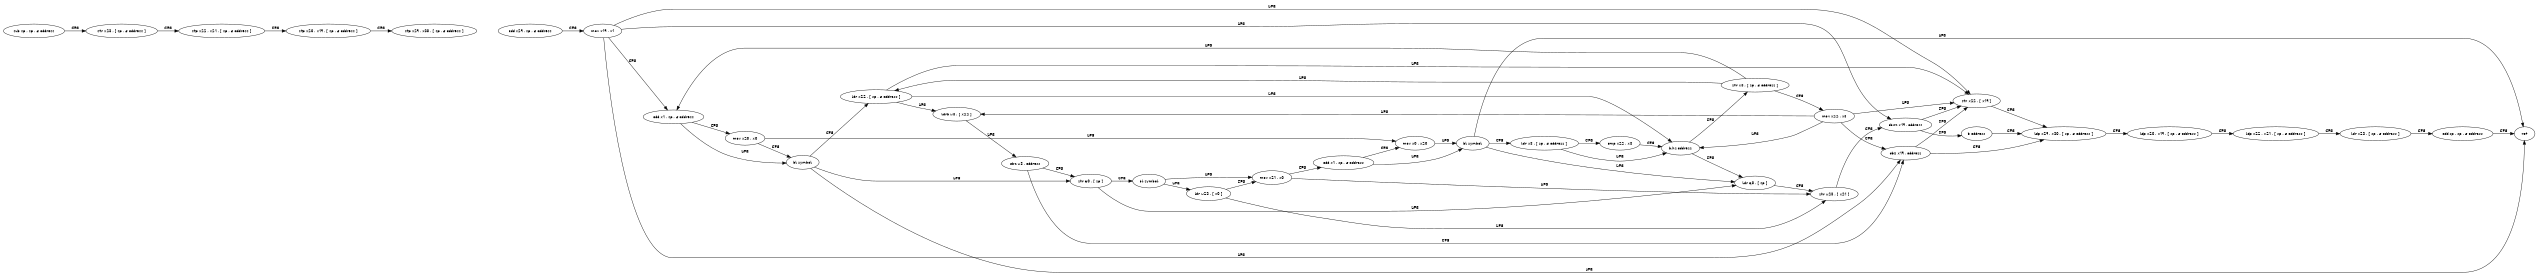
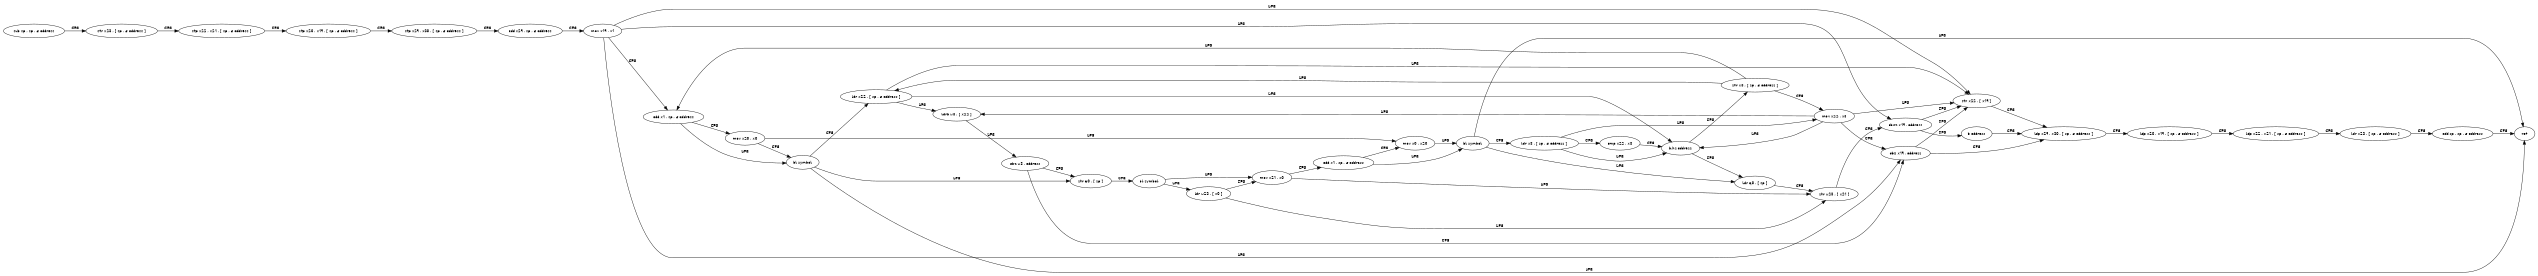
none -> (486, 31)
none -> (1686, 126)
(1413, 211) -> none
